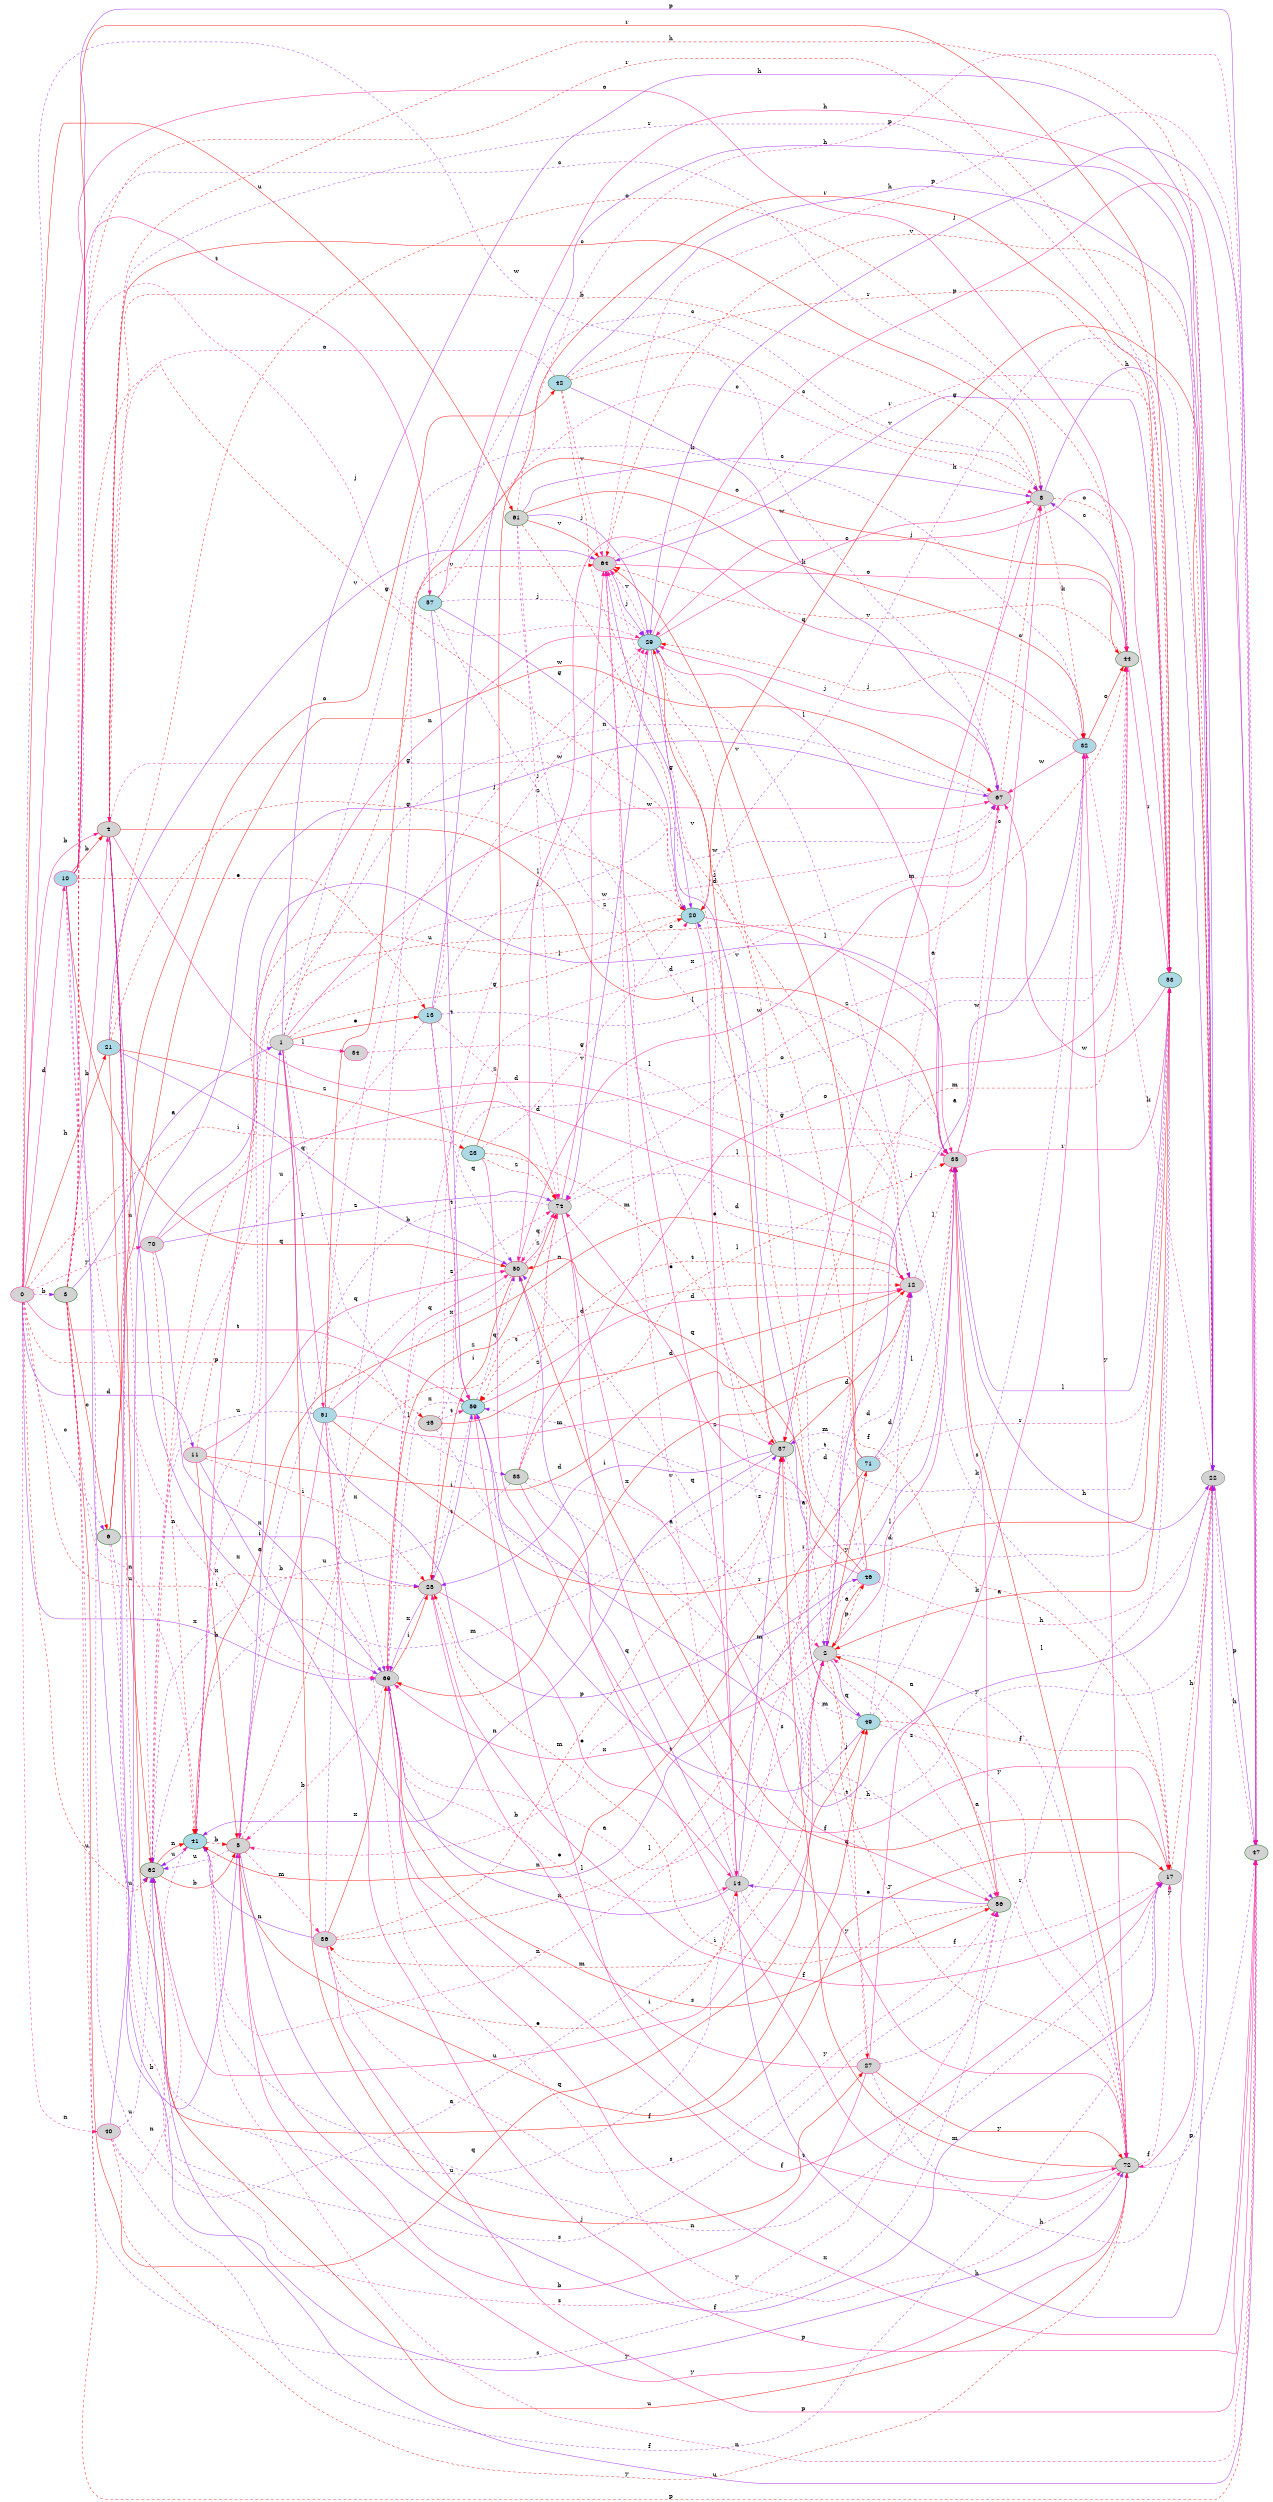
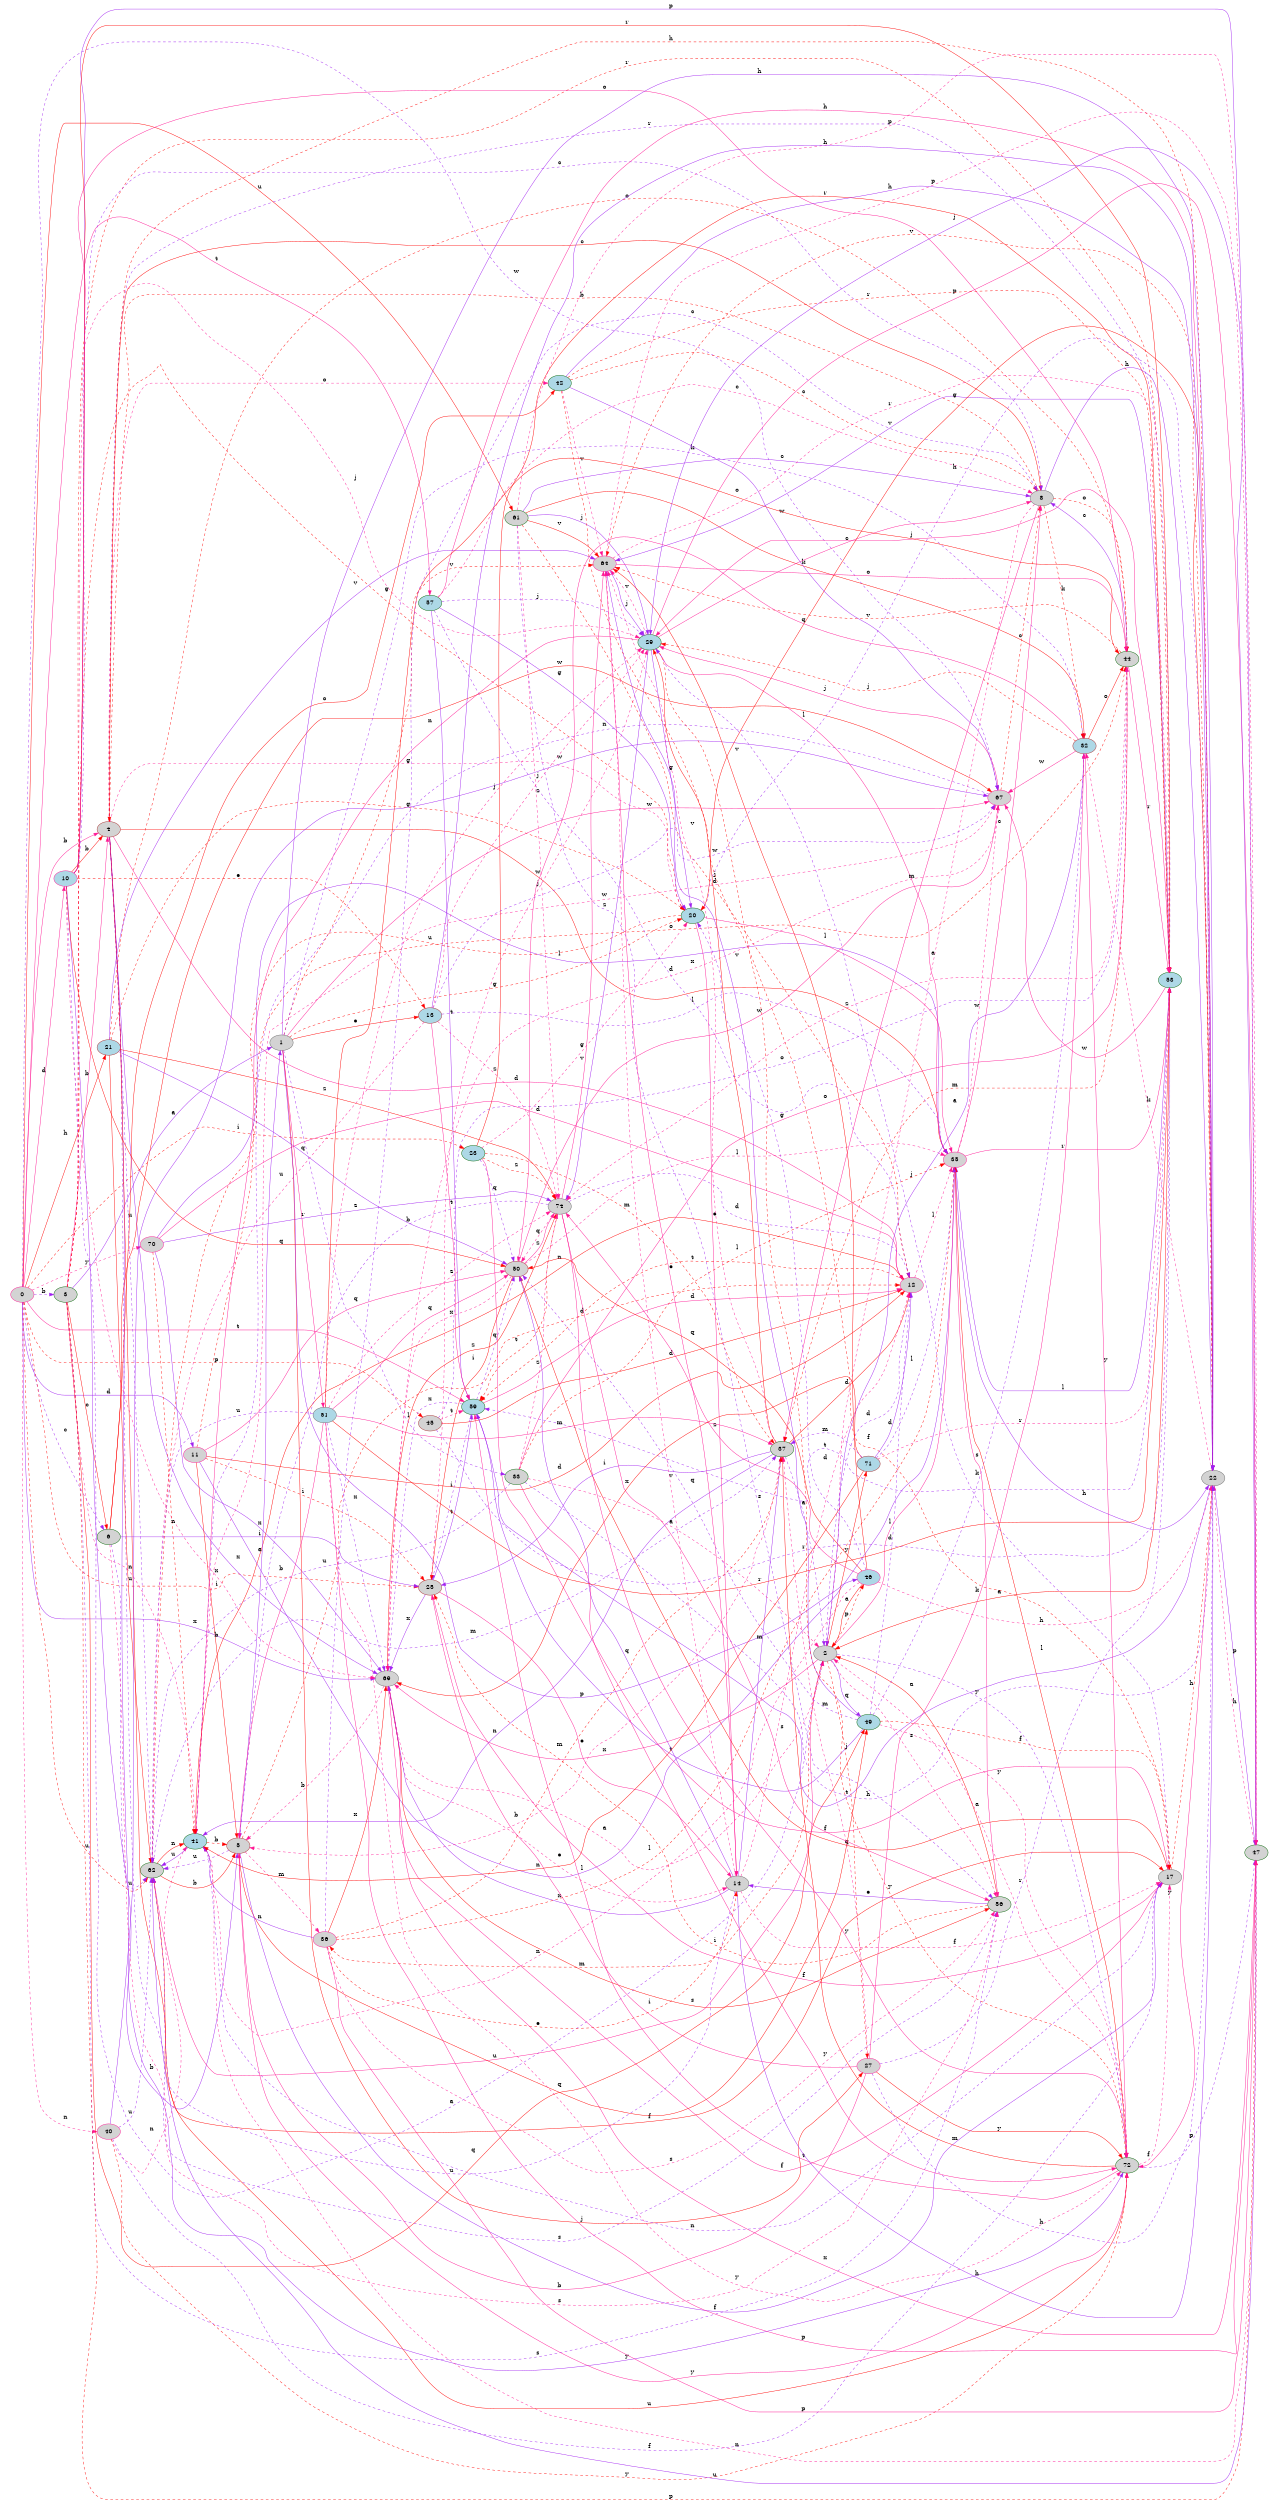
(153, 367) -> (135, 404)
(538, 872) -> (538, 872)
(356, 1053) -> none
(447, 1122) -> (498, 1208)
(133, 1322) -> (133, 1322)
(412, 1637) -> none
